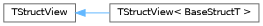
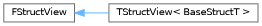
(40, 13) -> (39, 13)
